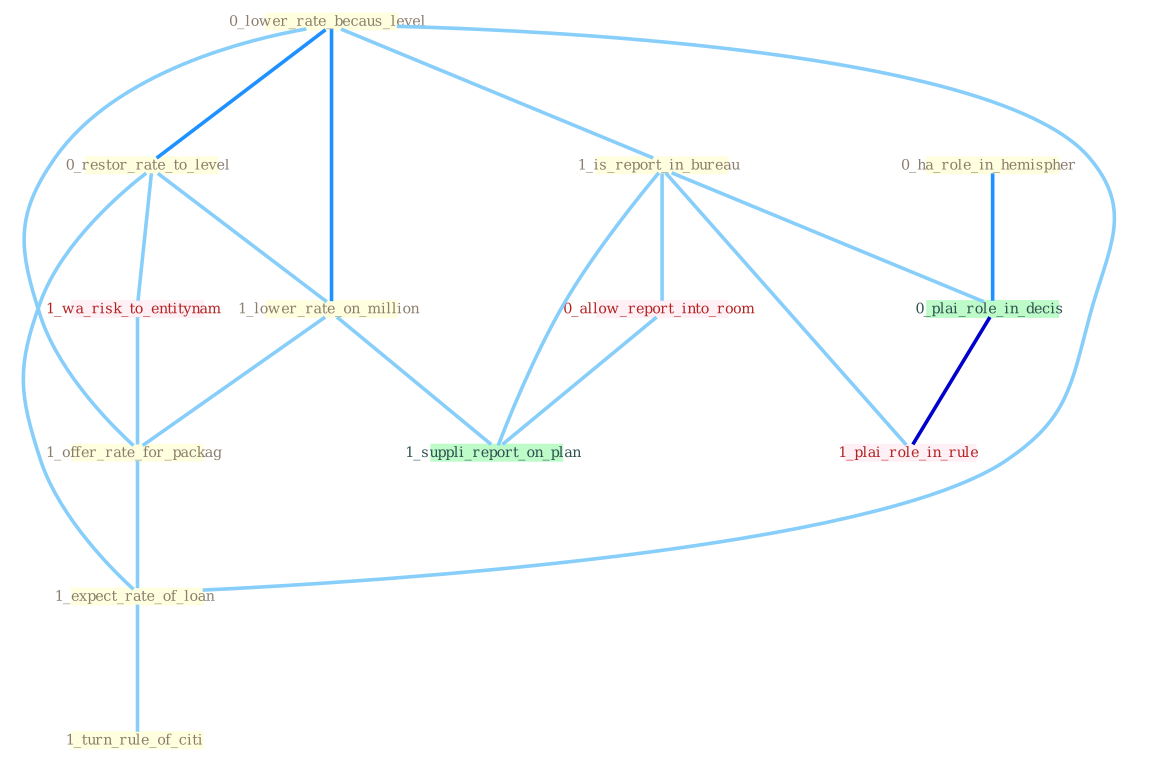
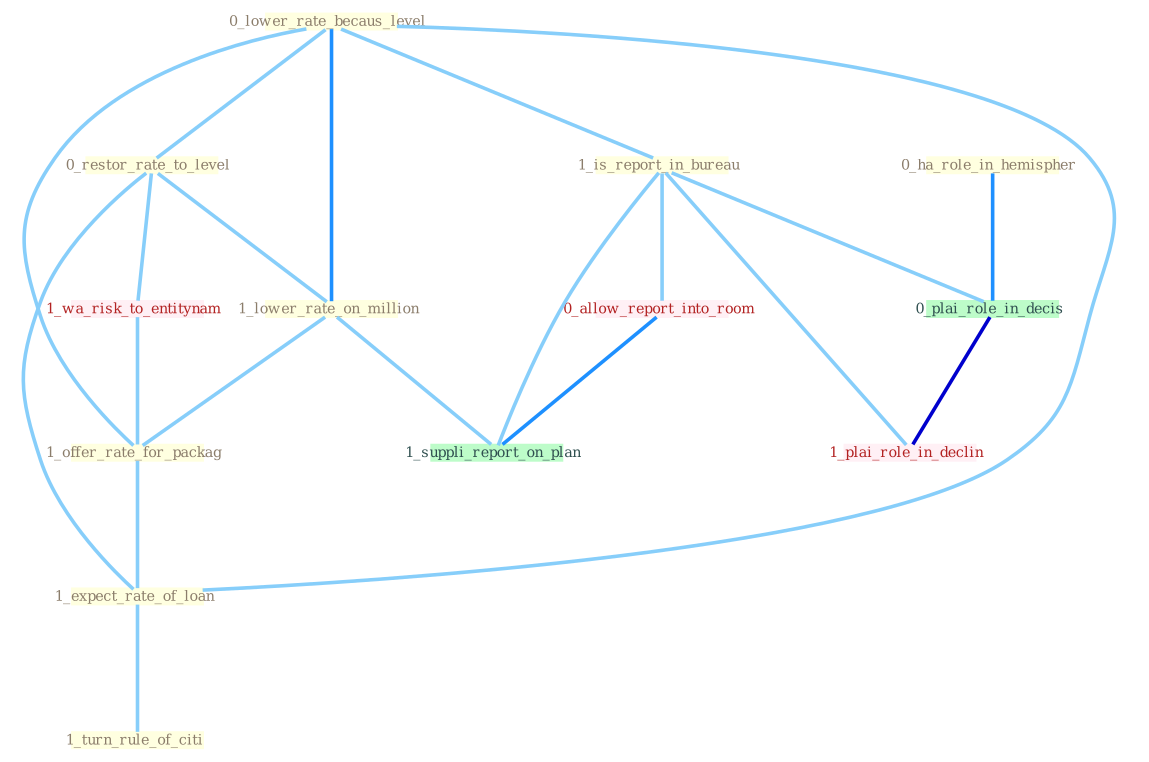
(241, 94) -> (241, 94)
(580, 381) -> (580, 381)
(910, 453) -> (910, 453)
